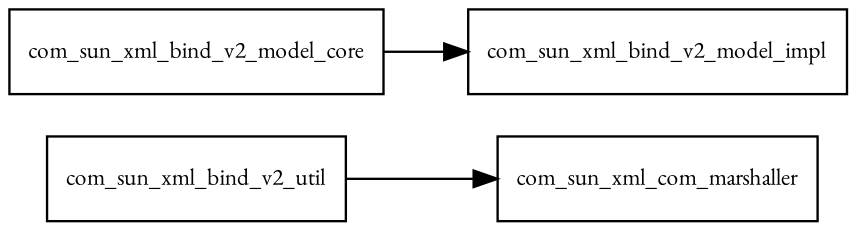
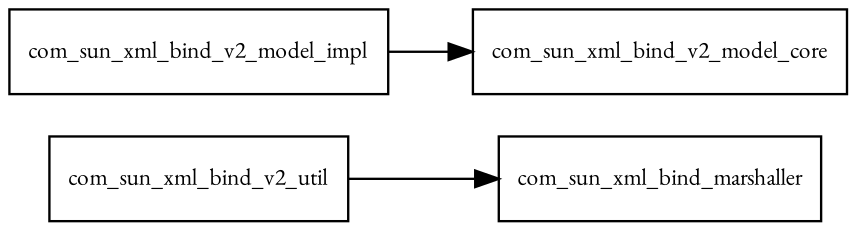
(414, 52) -> (418, 52)
(658, 179) -> (660, 179)
